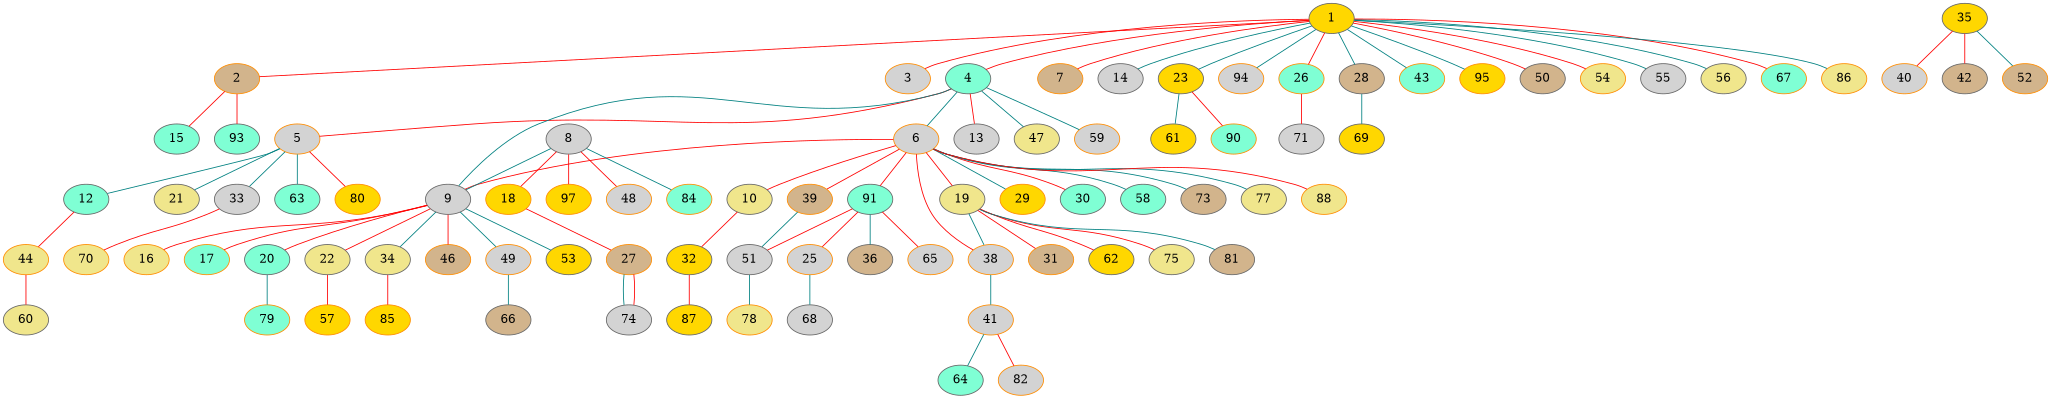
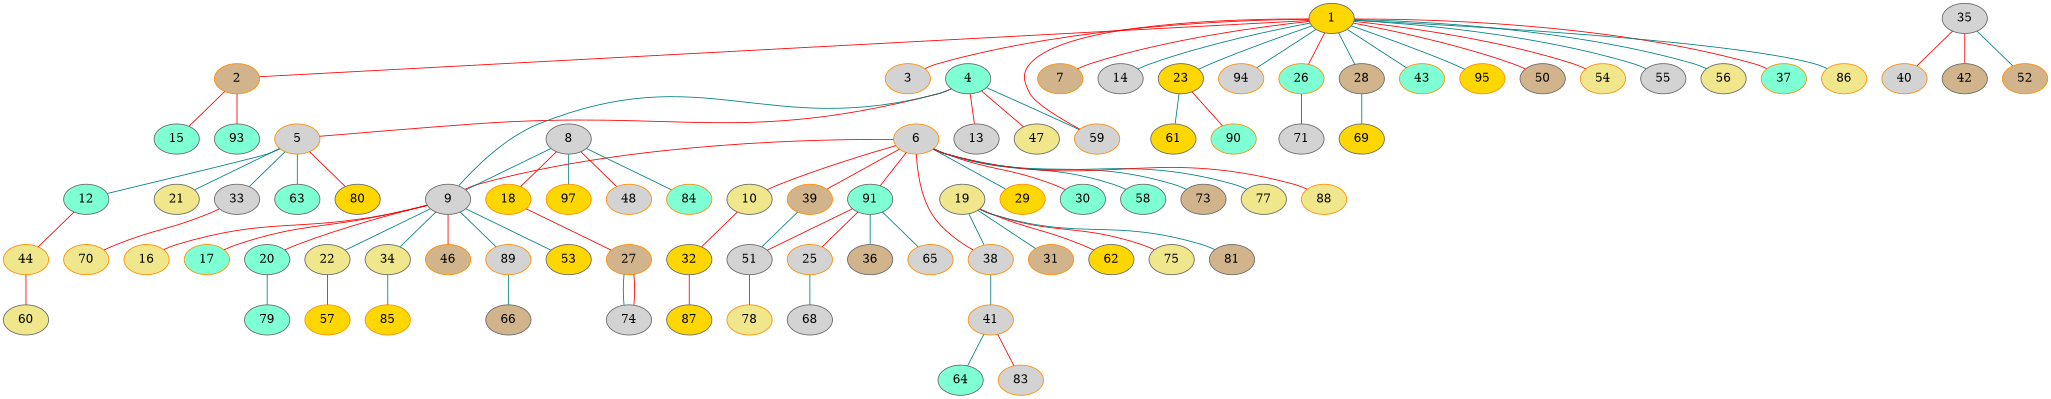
(1965, 18) -> (1965, 18)
(1146, 36) -> (1064, 45)
(1784, 79) -> (1784, 79)
(942, 109) -> none
(1003, 109) -> (1003, 109)
(939, 169) -> none
(569, 170) -> (569, 170)
(358, 199) -> (358, 199)
(388, 229) -> (388, 229)
(900, 229) -> (900, 229)
(1007, 229) -> (1007, 229)
(508, 260) -> (508, 260)
(388, 290) -> (388, 290)
(750, 290) -> (750, 290)
(267, 320) -> (267, 320)
(1021, 380) -> (1021, 380)
